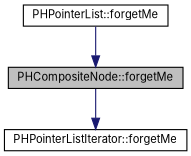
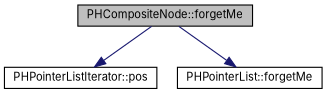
(96, 41) -> (203, 43)
(96, 140) -> (81, 78)
